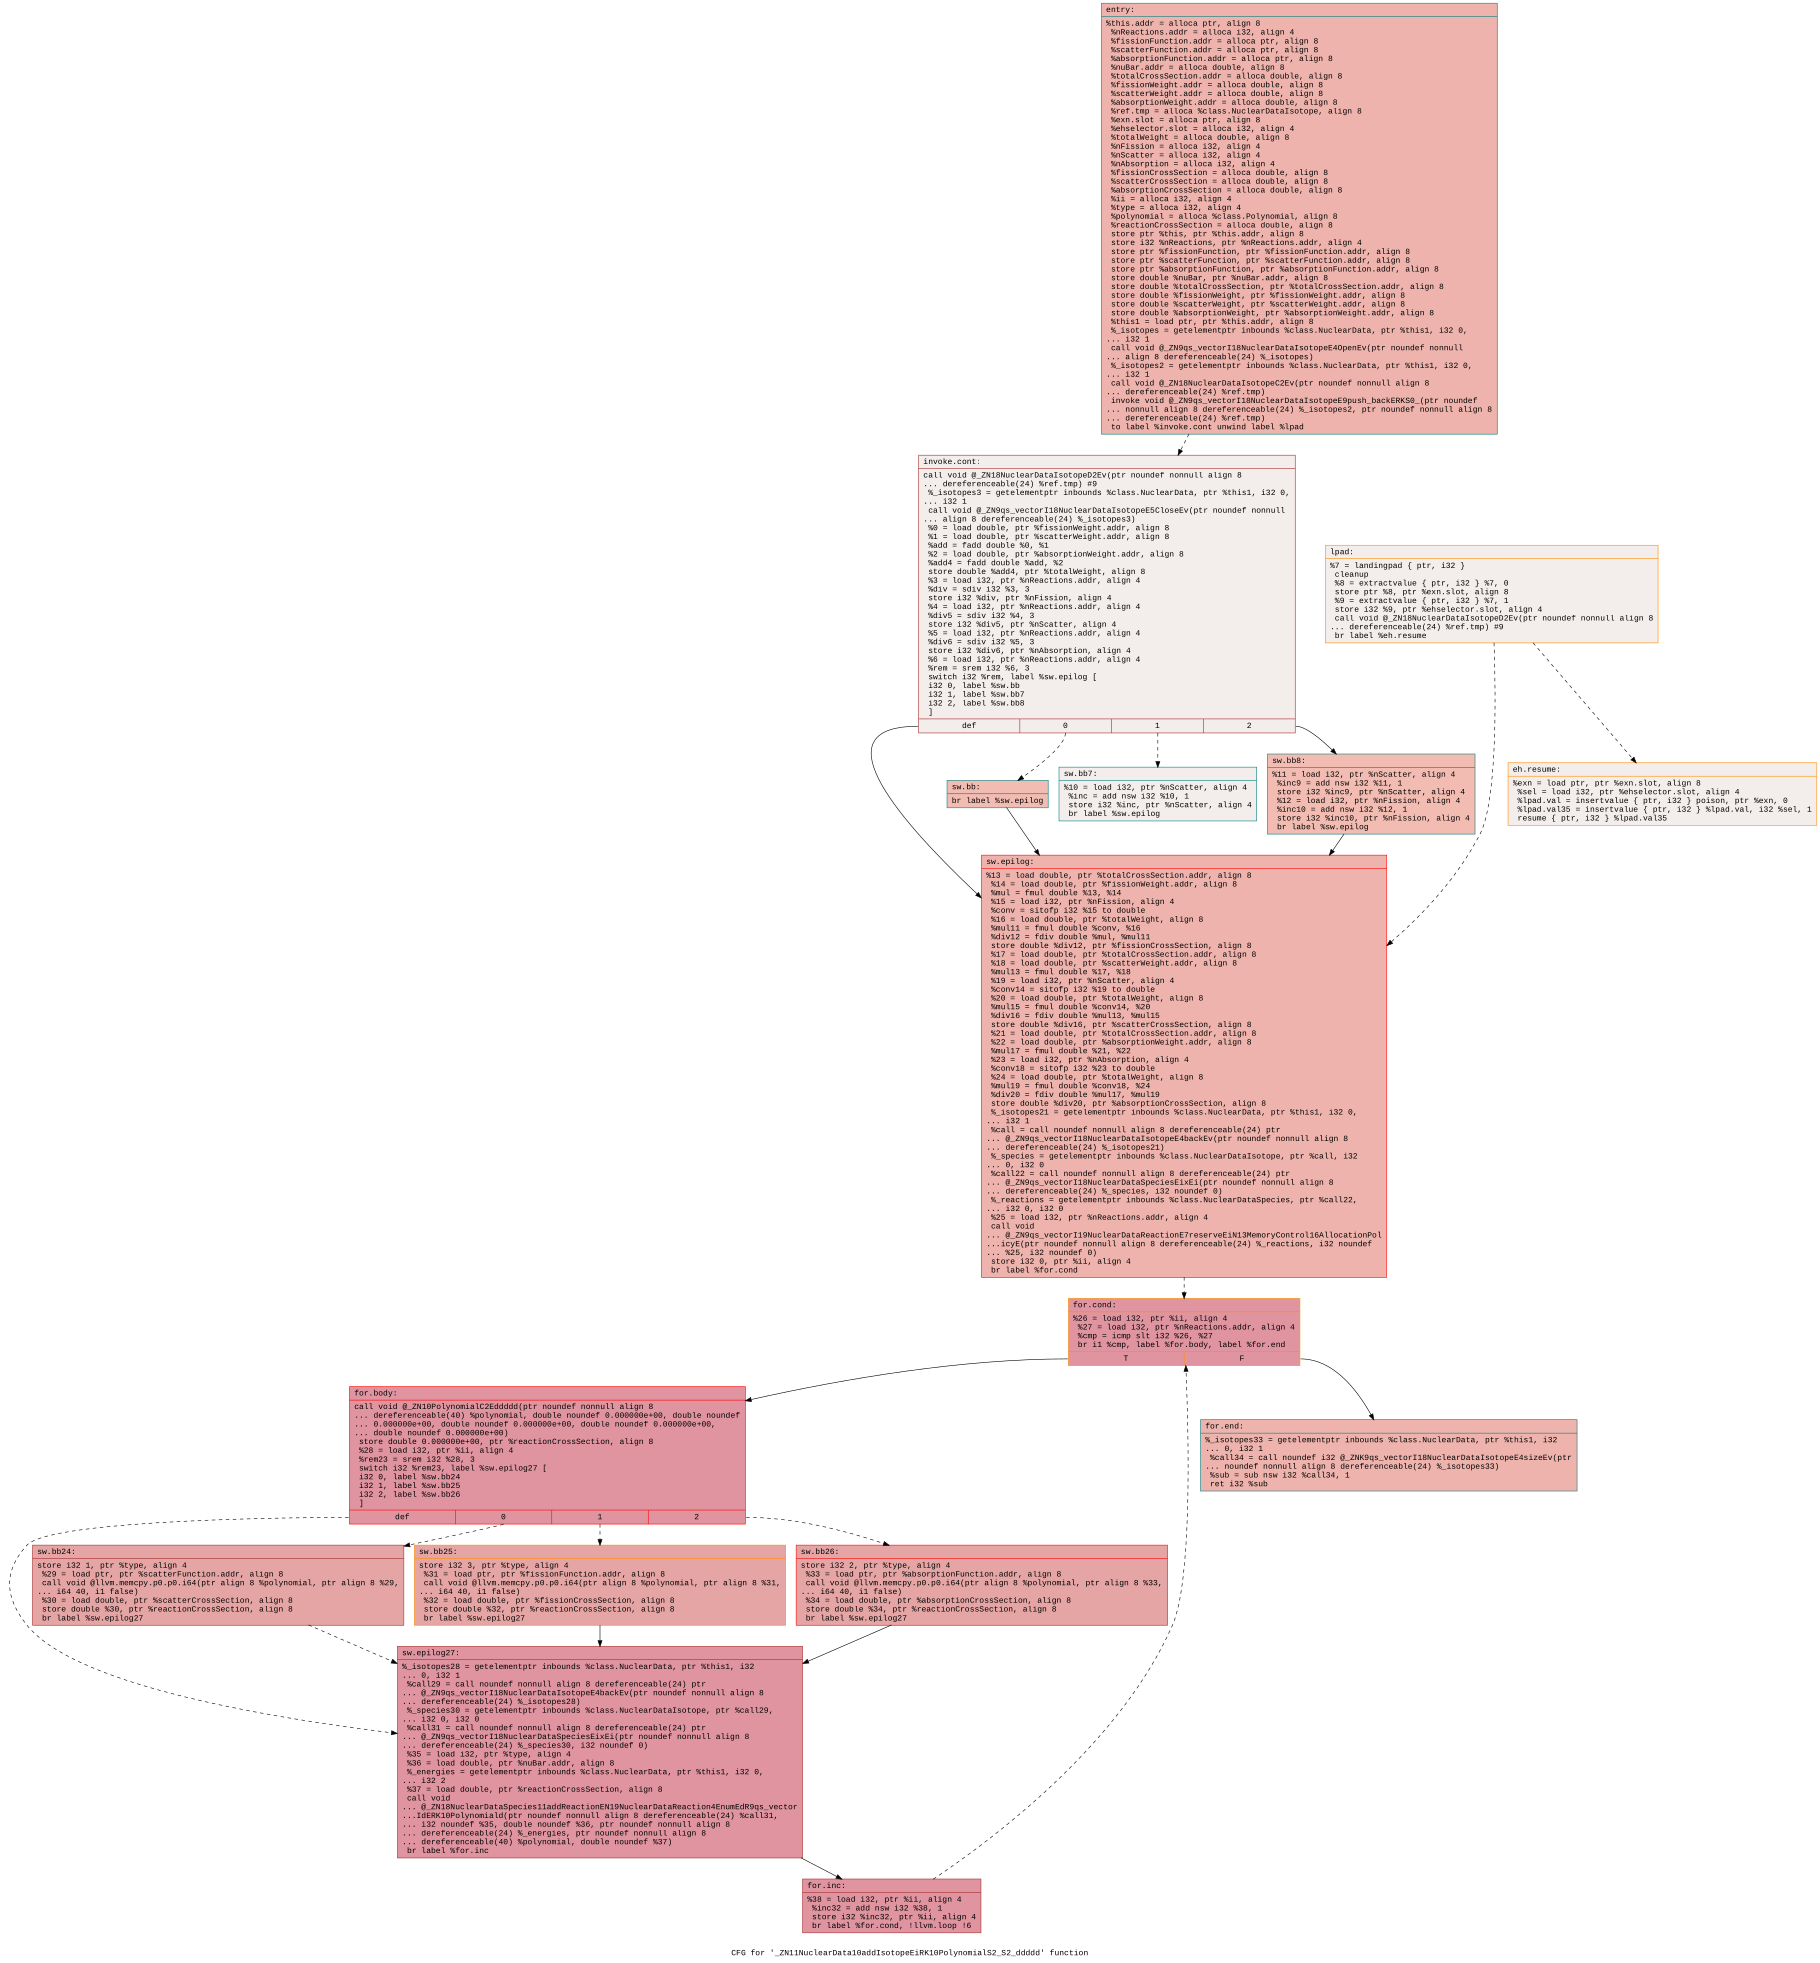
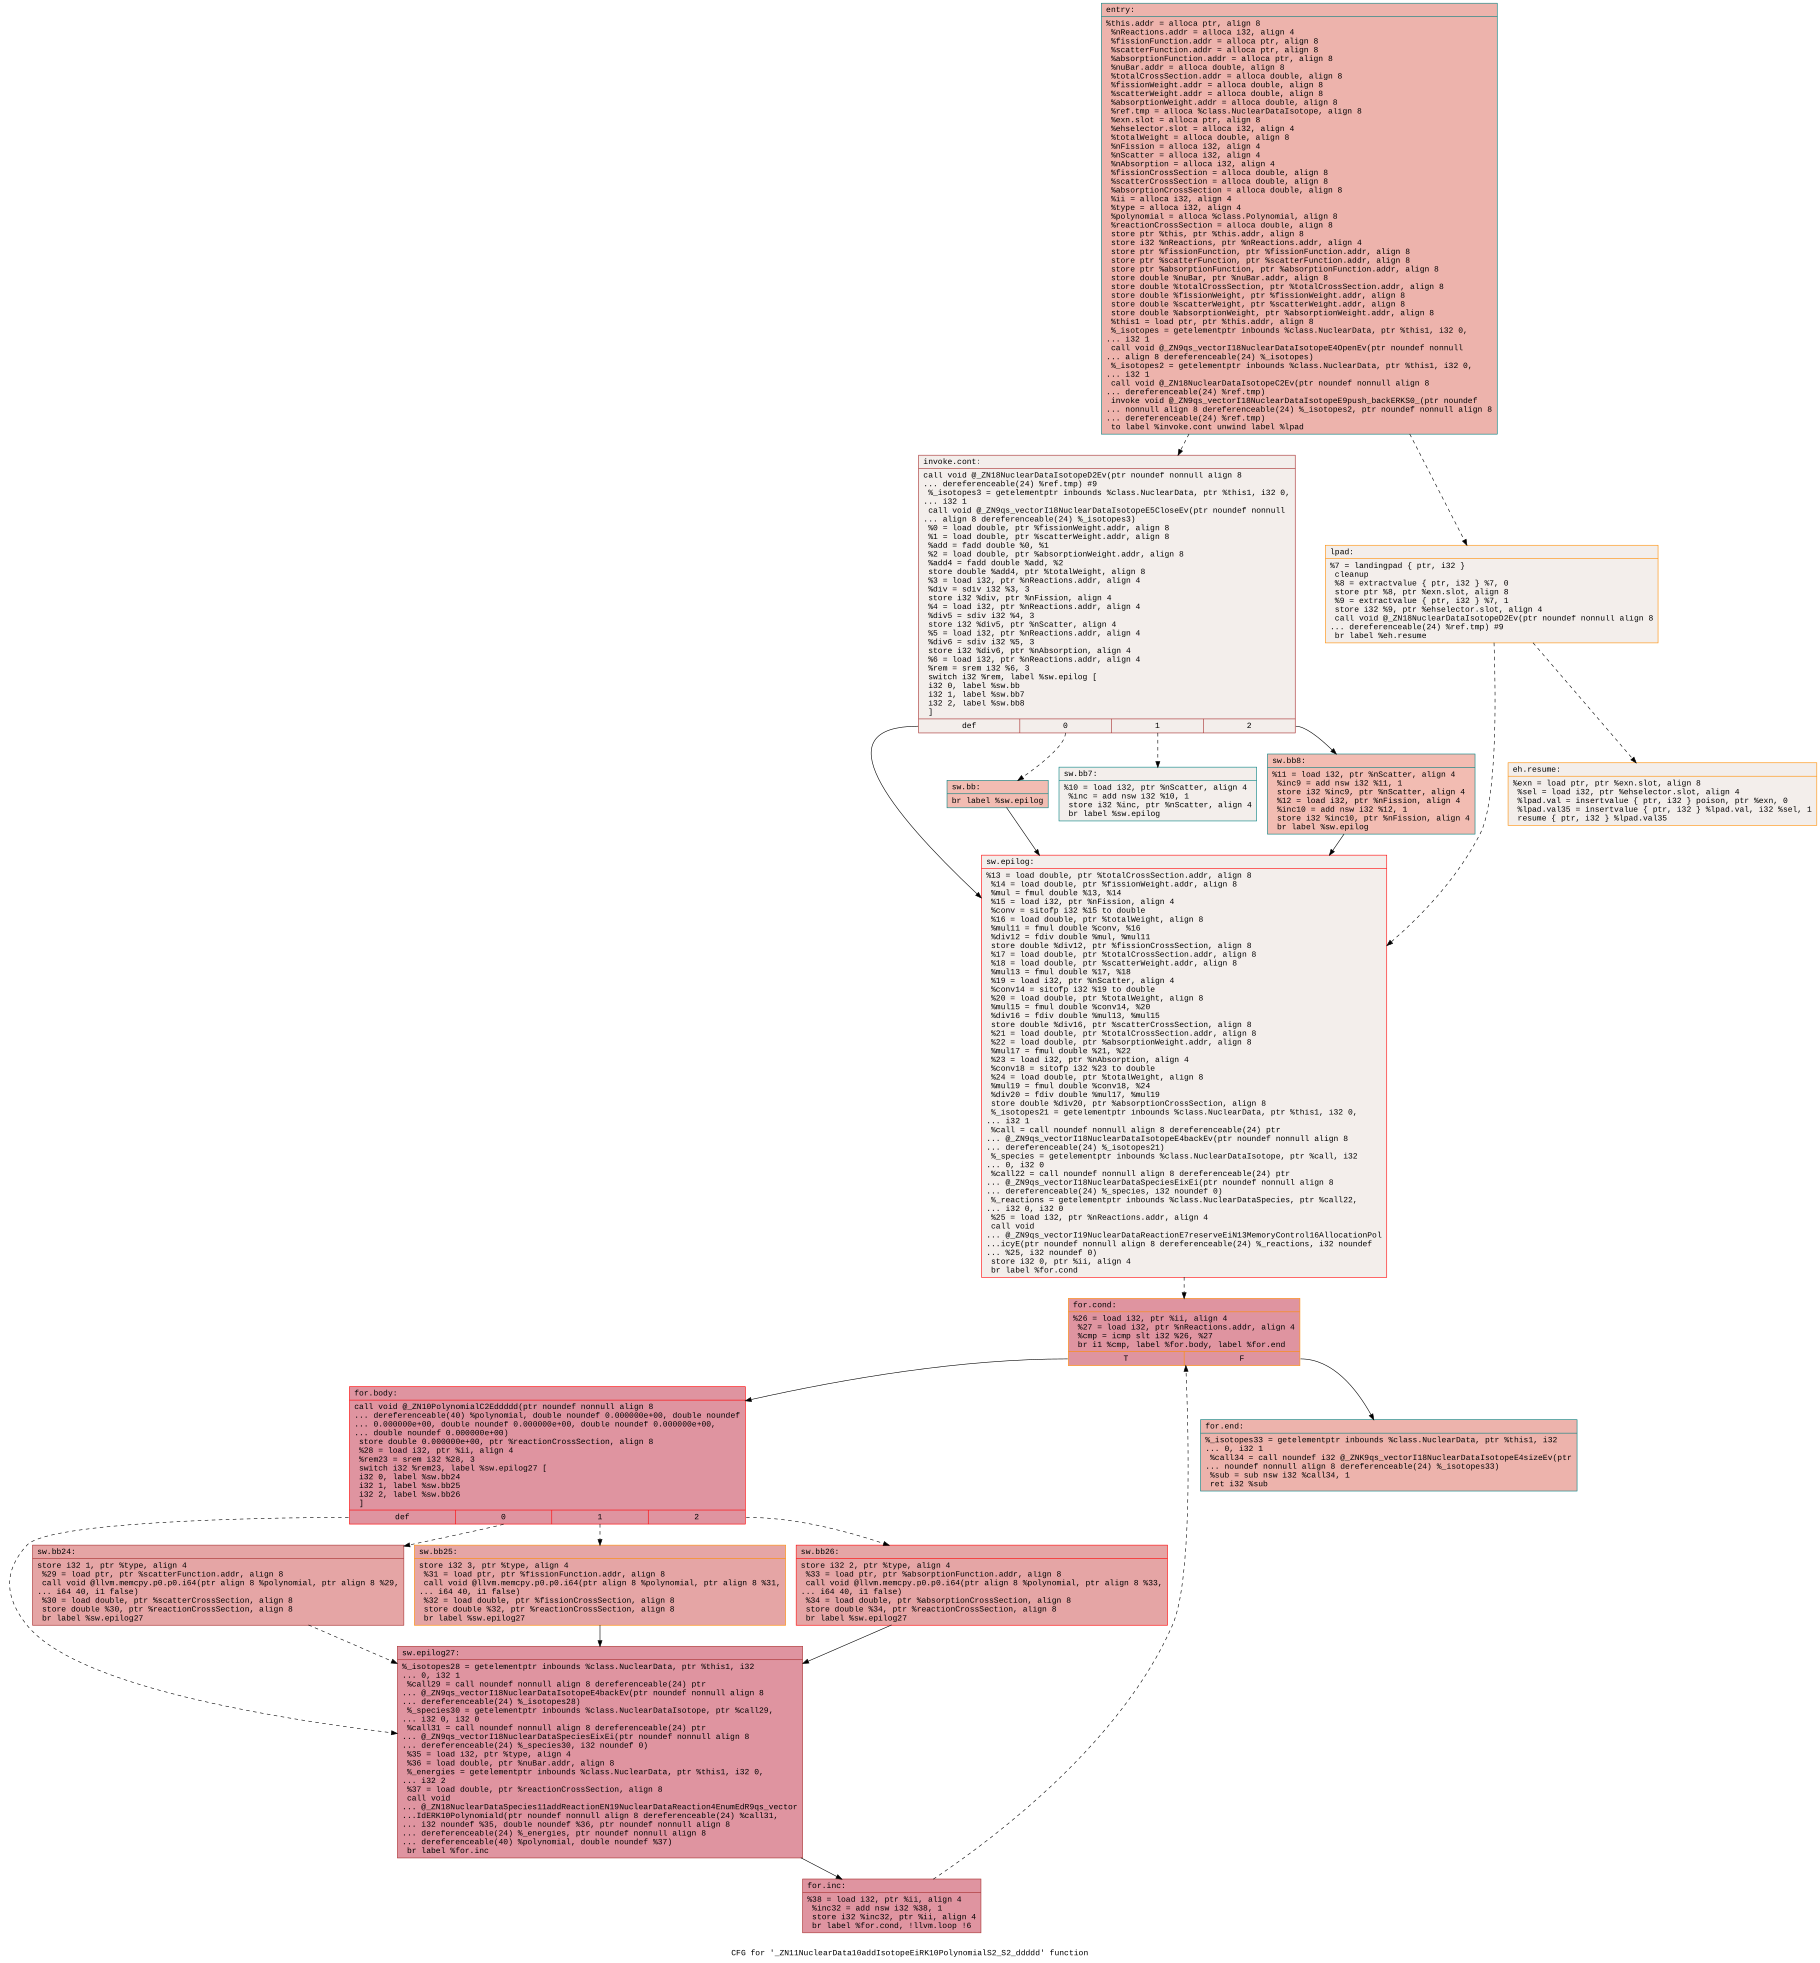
none -> (1437, 487)
(1184, 1066) -> (1184, 1066)
